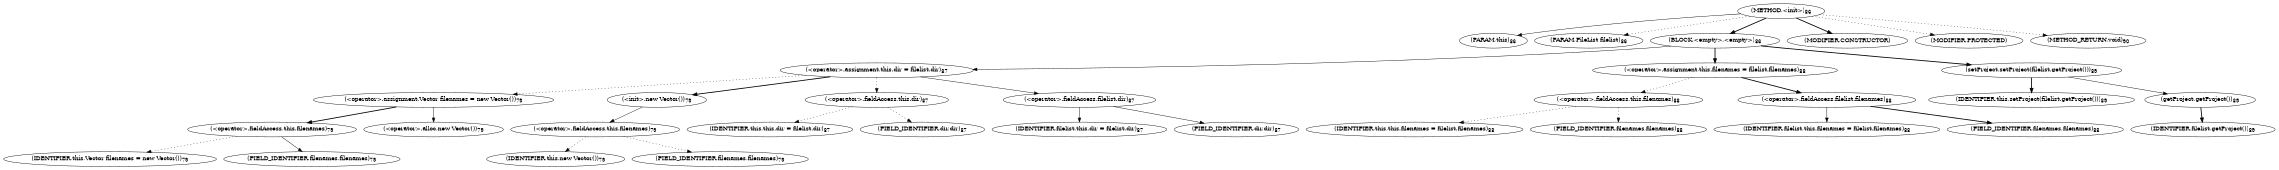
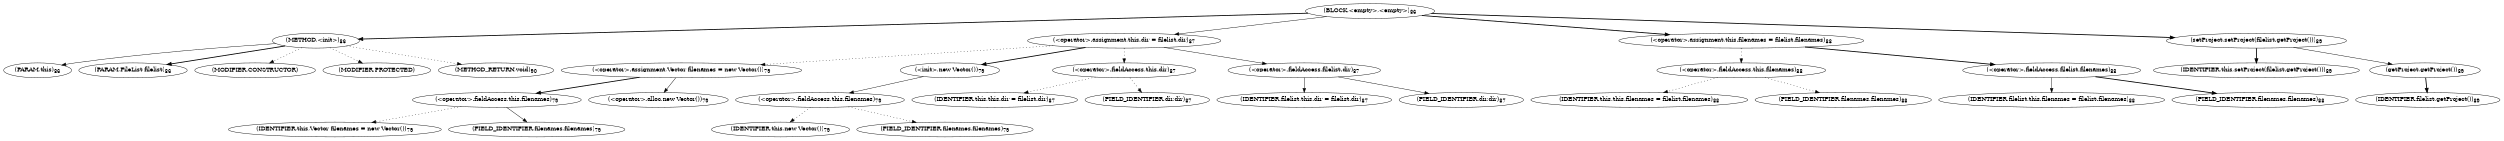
(1689, 25) -> (228, 55)
(1750, 25) -> (835, 26)
(1812, 25) -> (288, 54)
